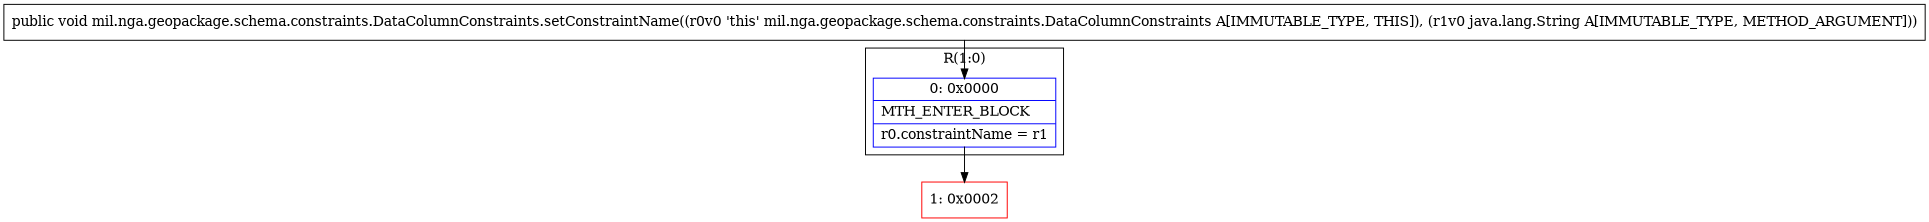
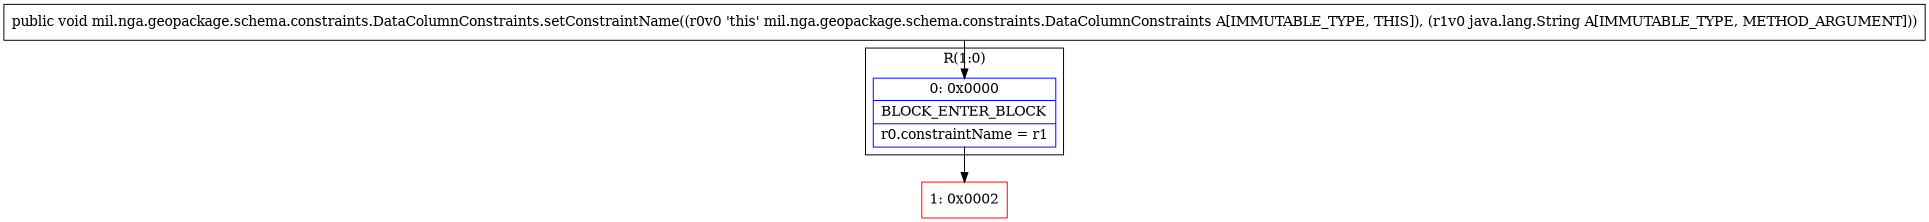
(956, 112) -> (964, 112)
